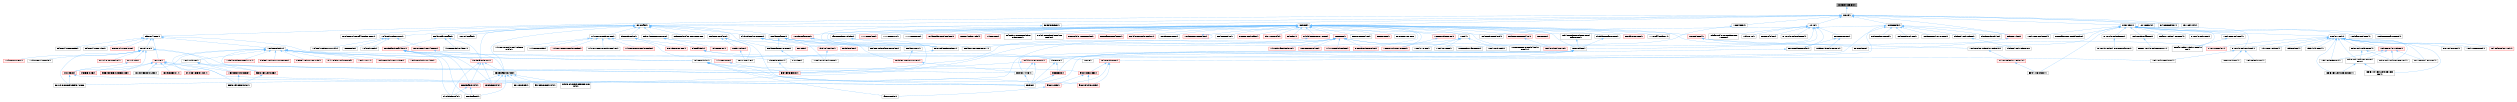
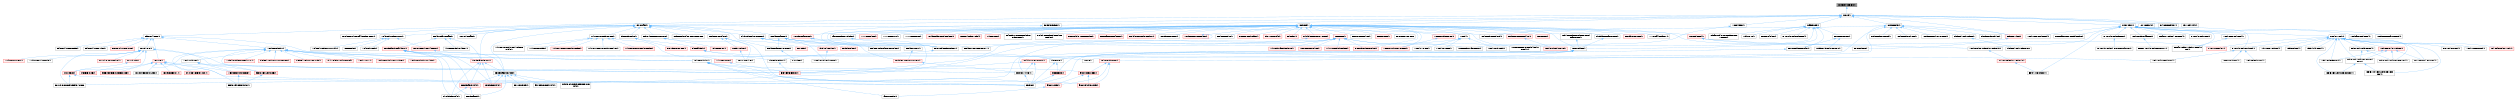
(1813, 25) -> (1813, 25)
